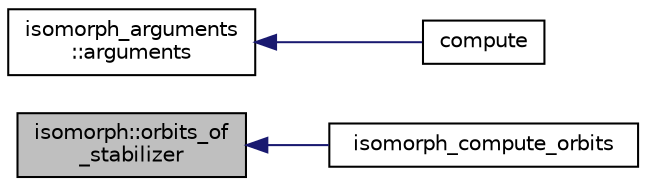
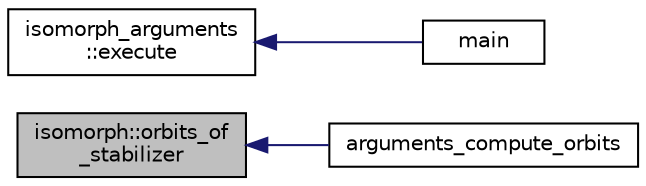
(132, 42) -> (132, 42)
(484, 42) -> (484, 42)
(484, 145) -> (484, 145)
